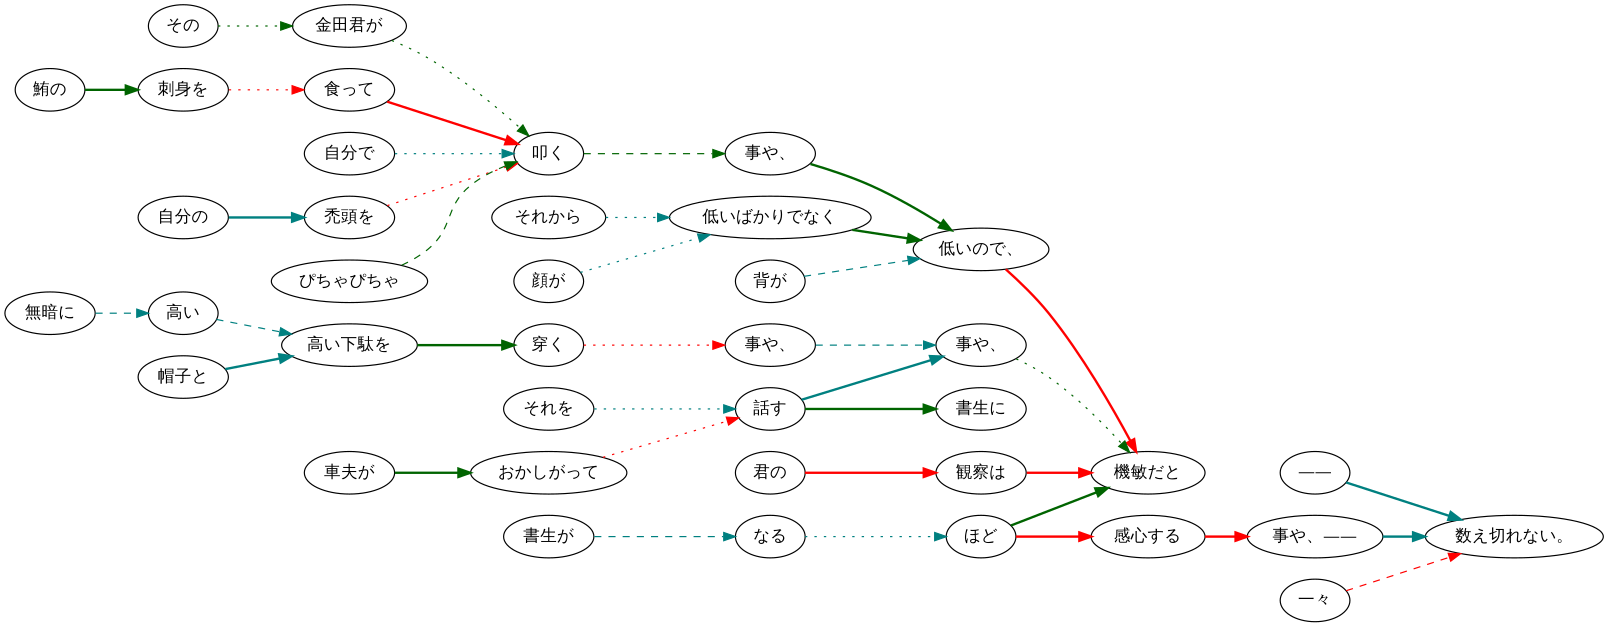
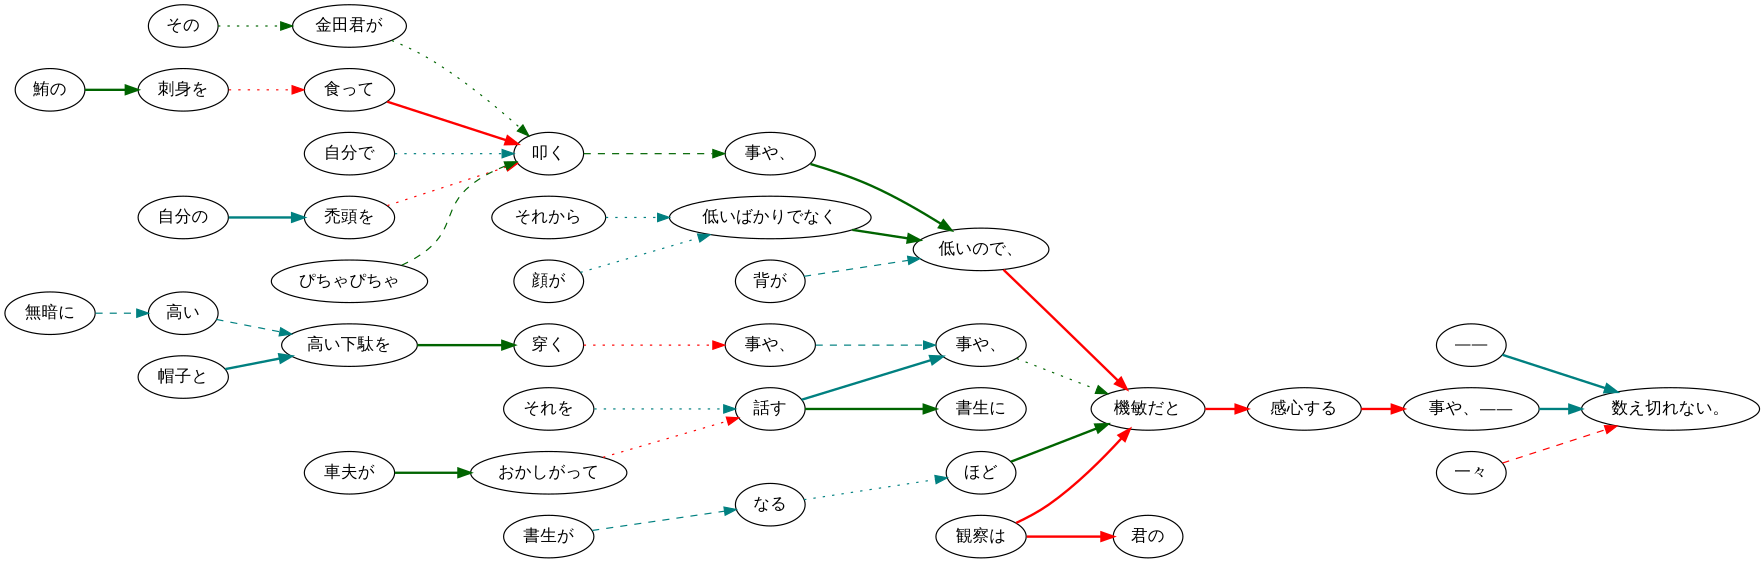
(864, 473) -> (1064, 537)
(1048, 537) -> (1220, 409)
